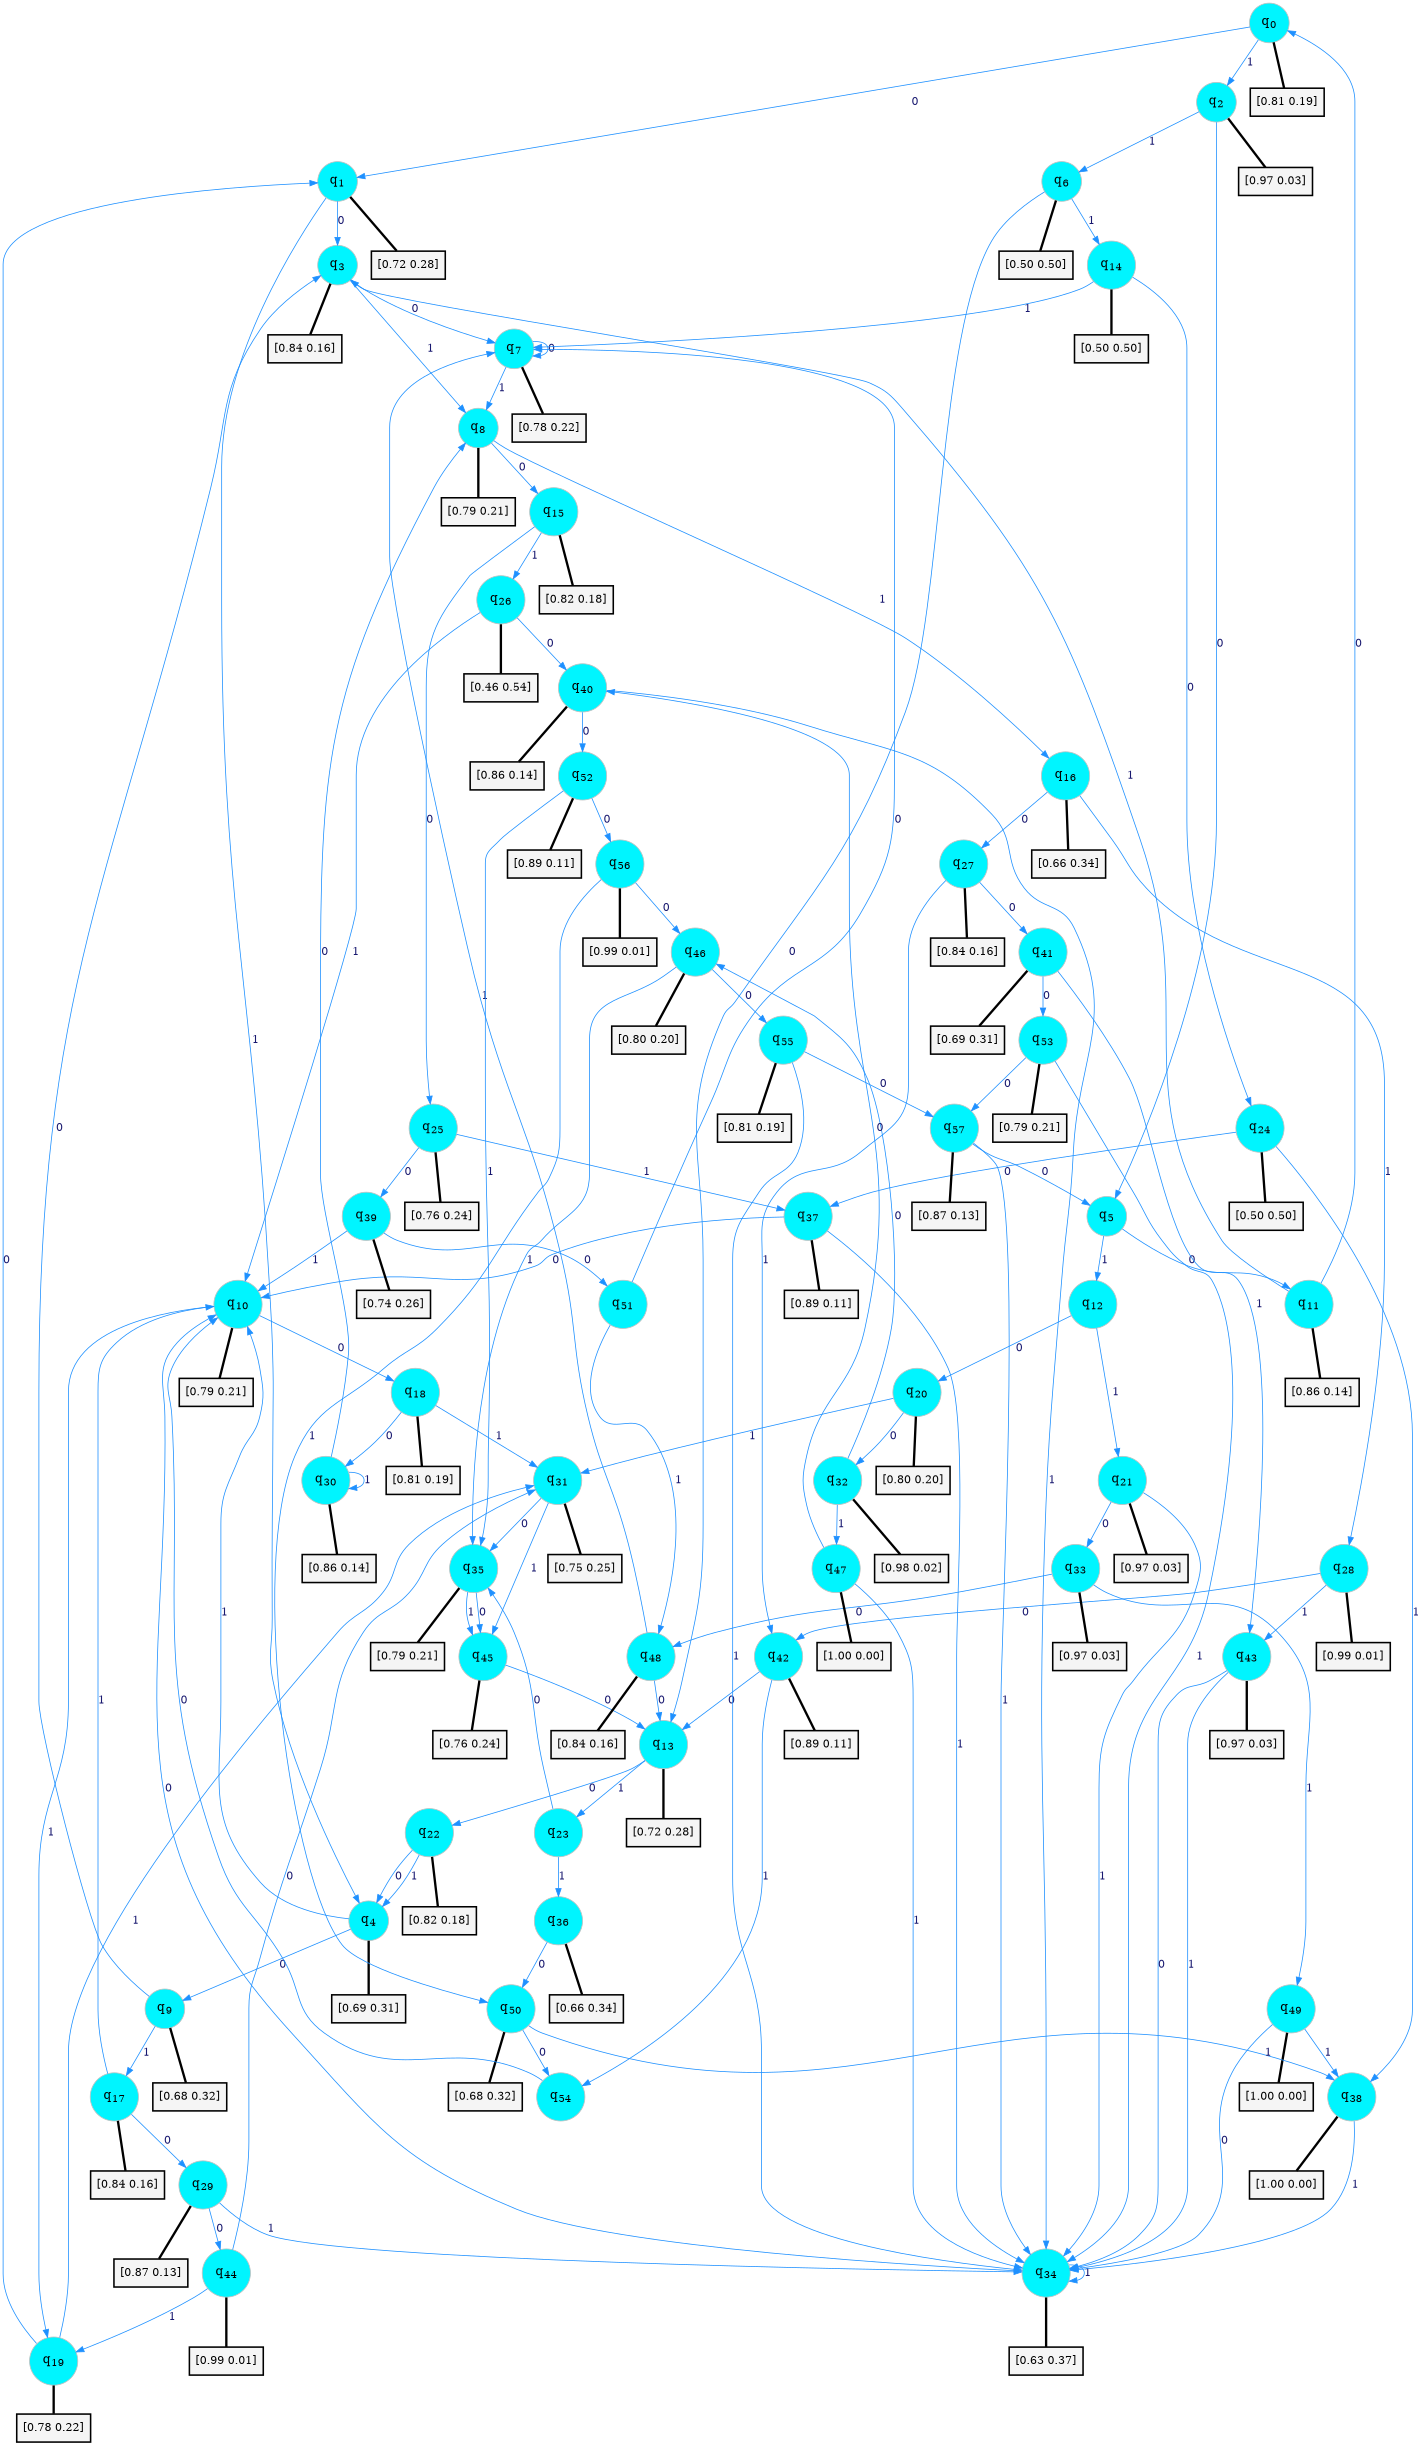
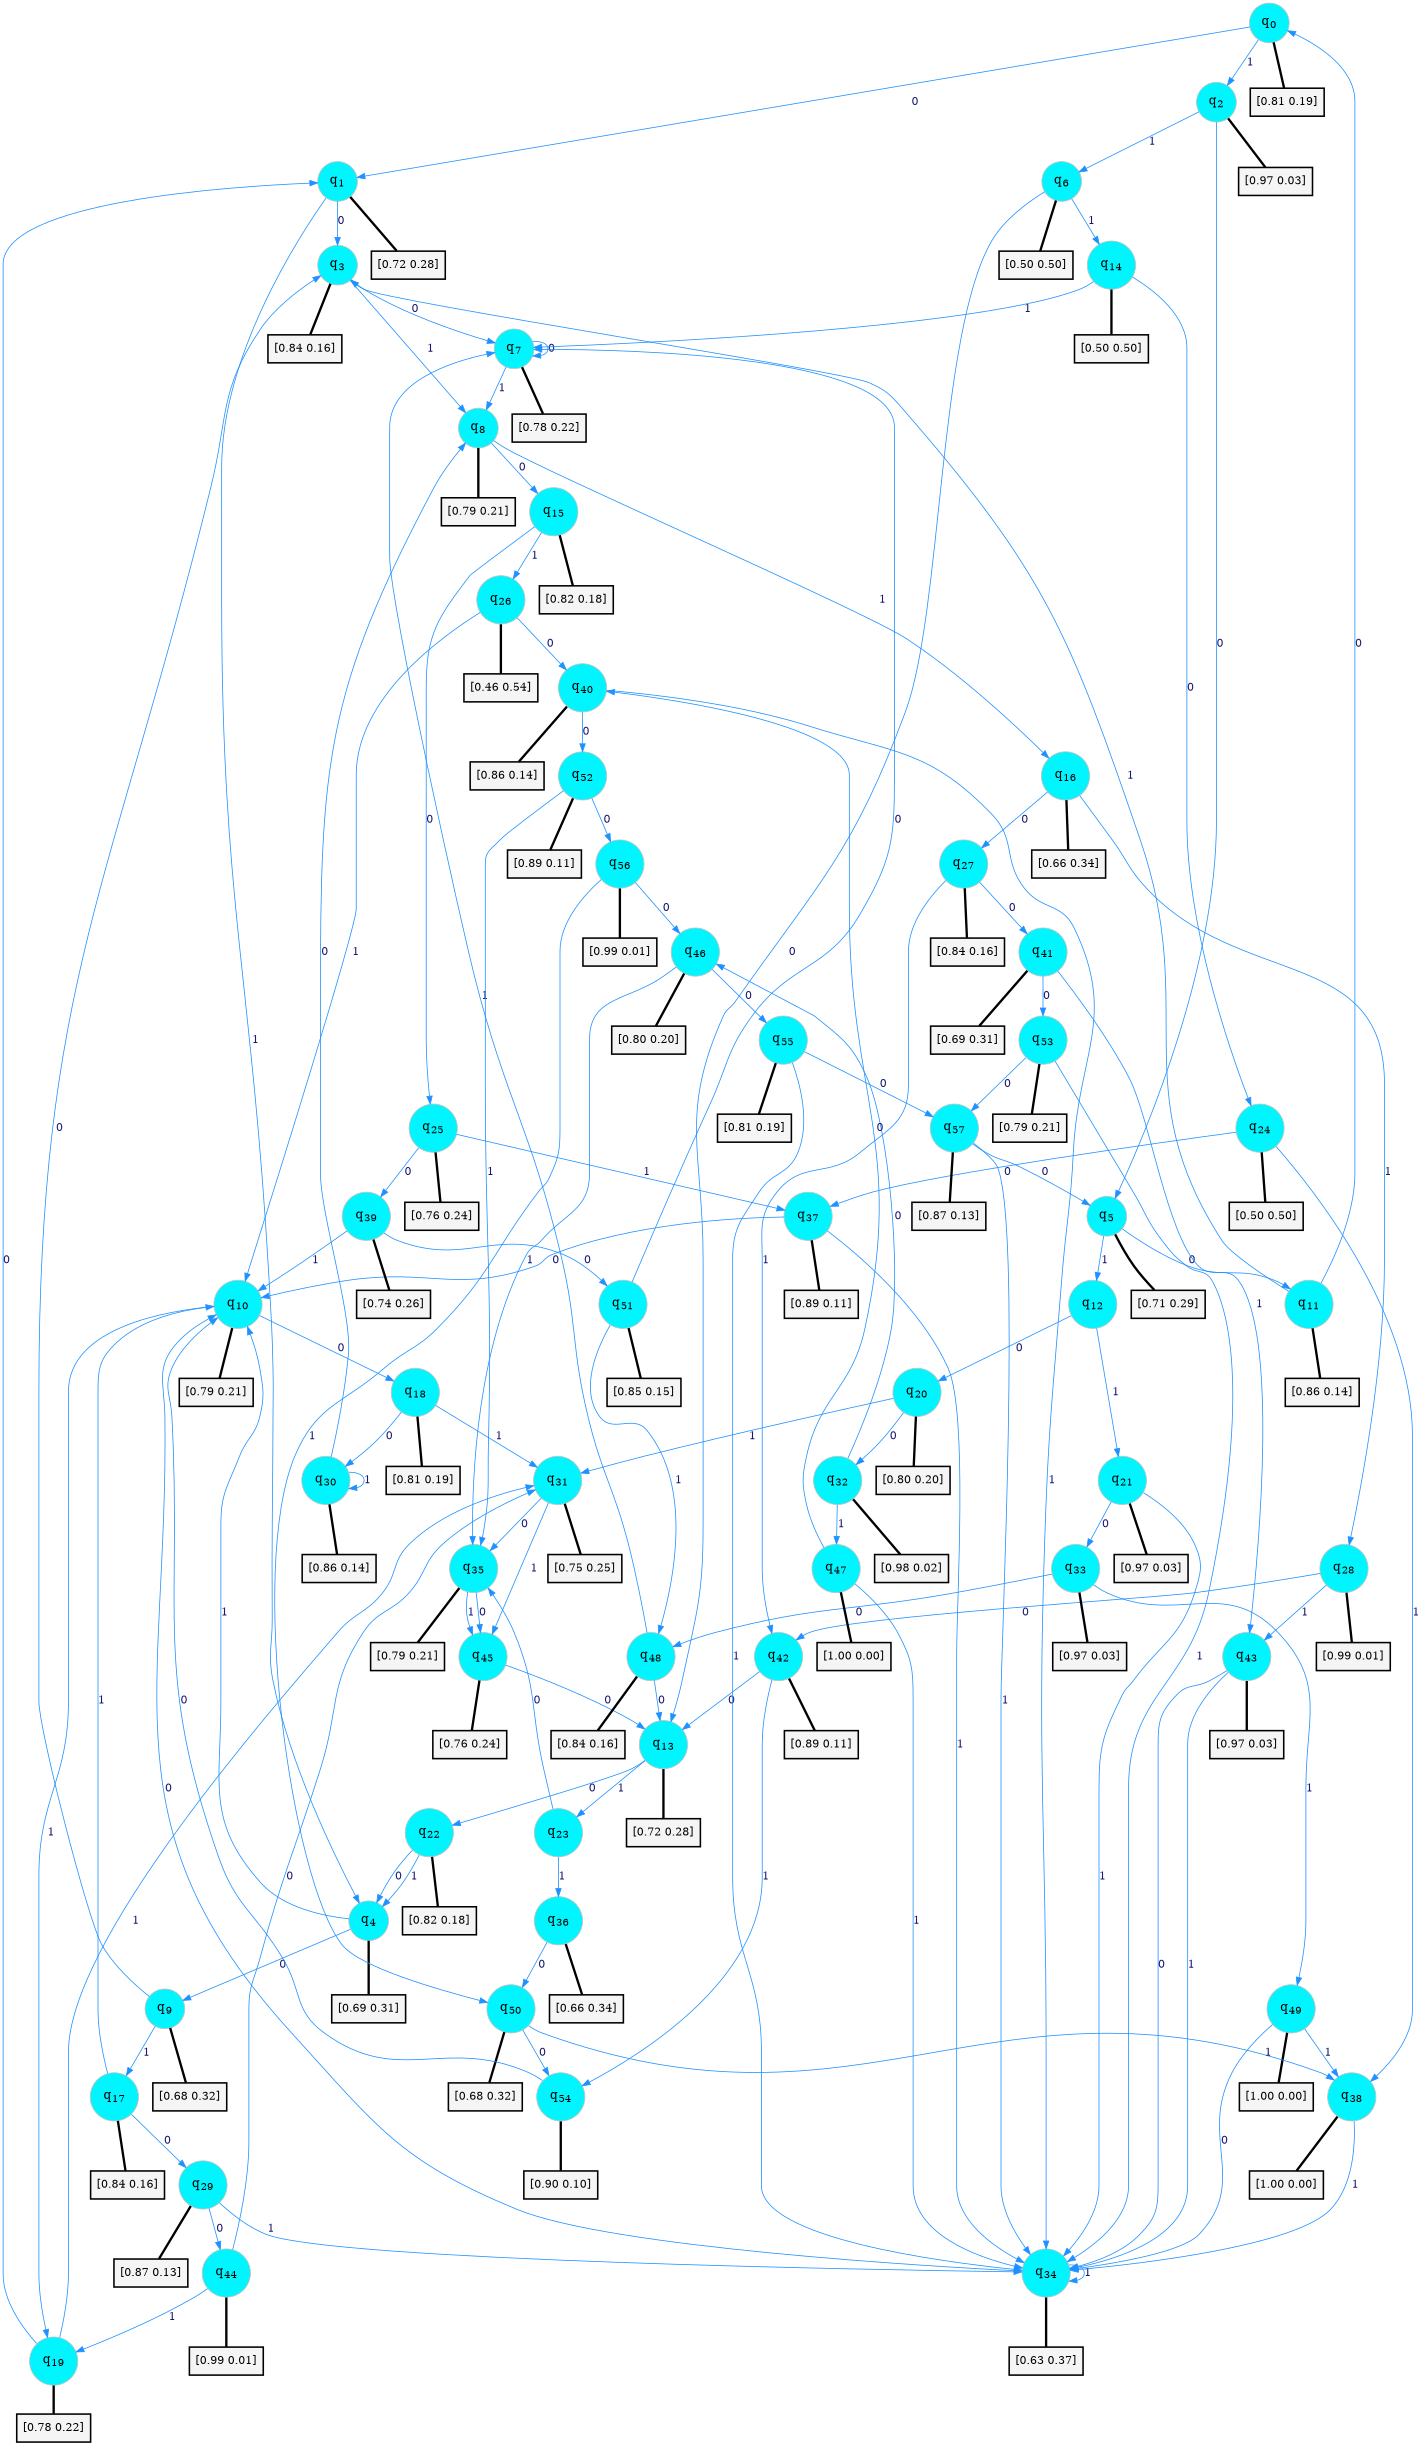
none -> (1168, 1304)
none -> (644, 1392)
none -> (561, 2185)
